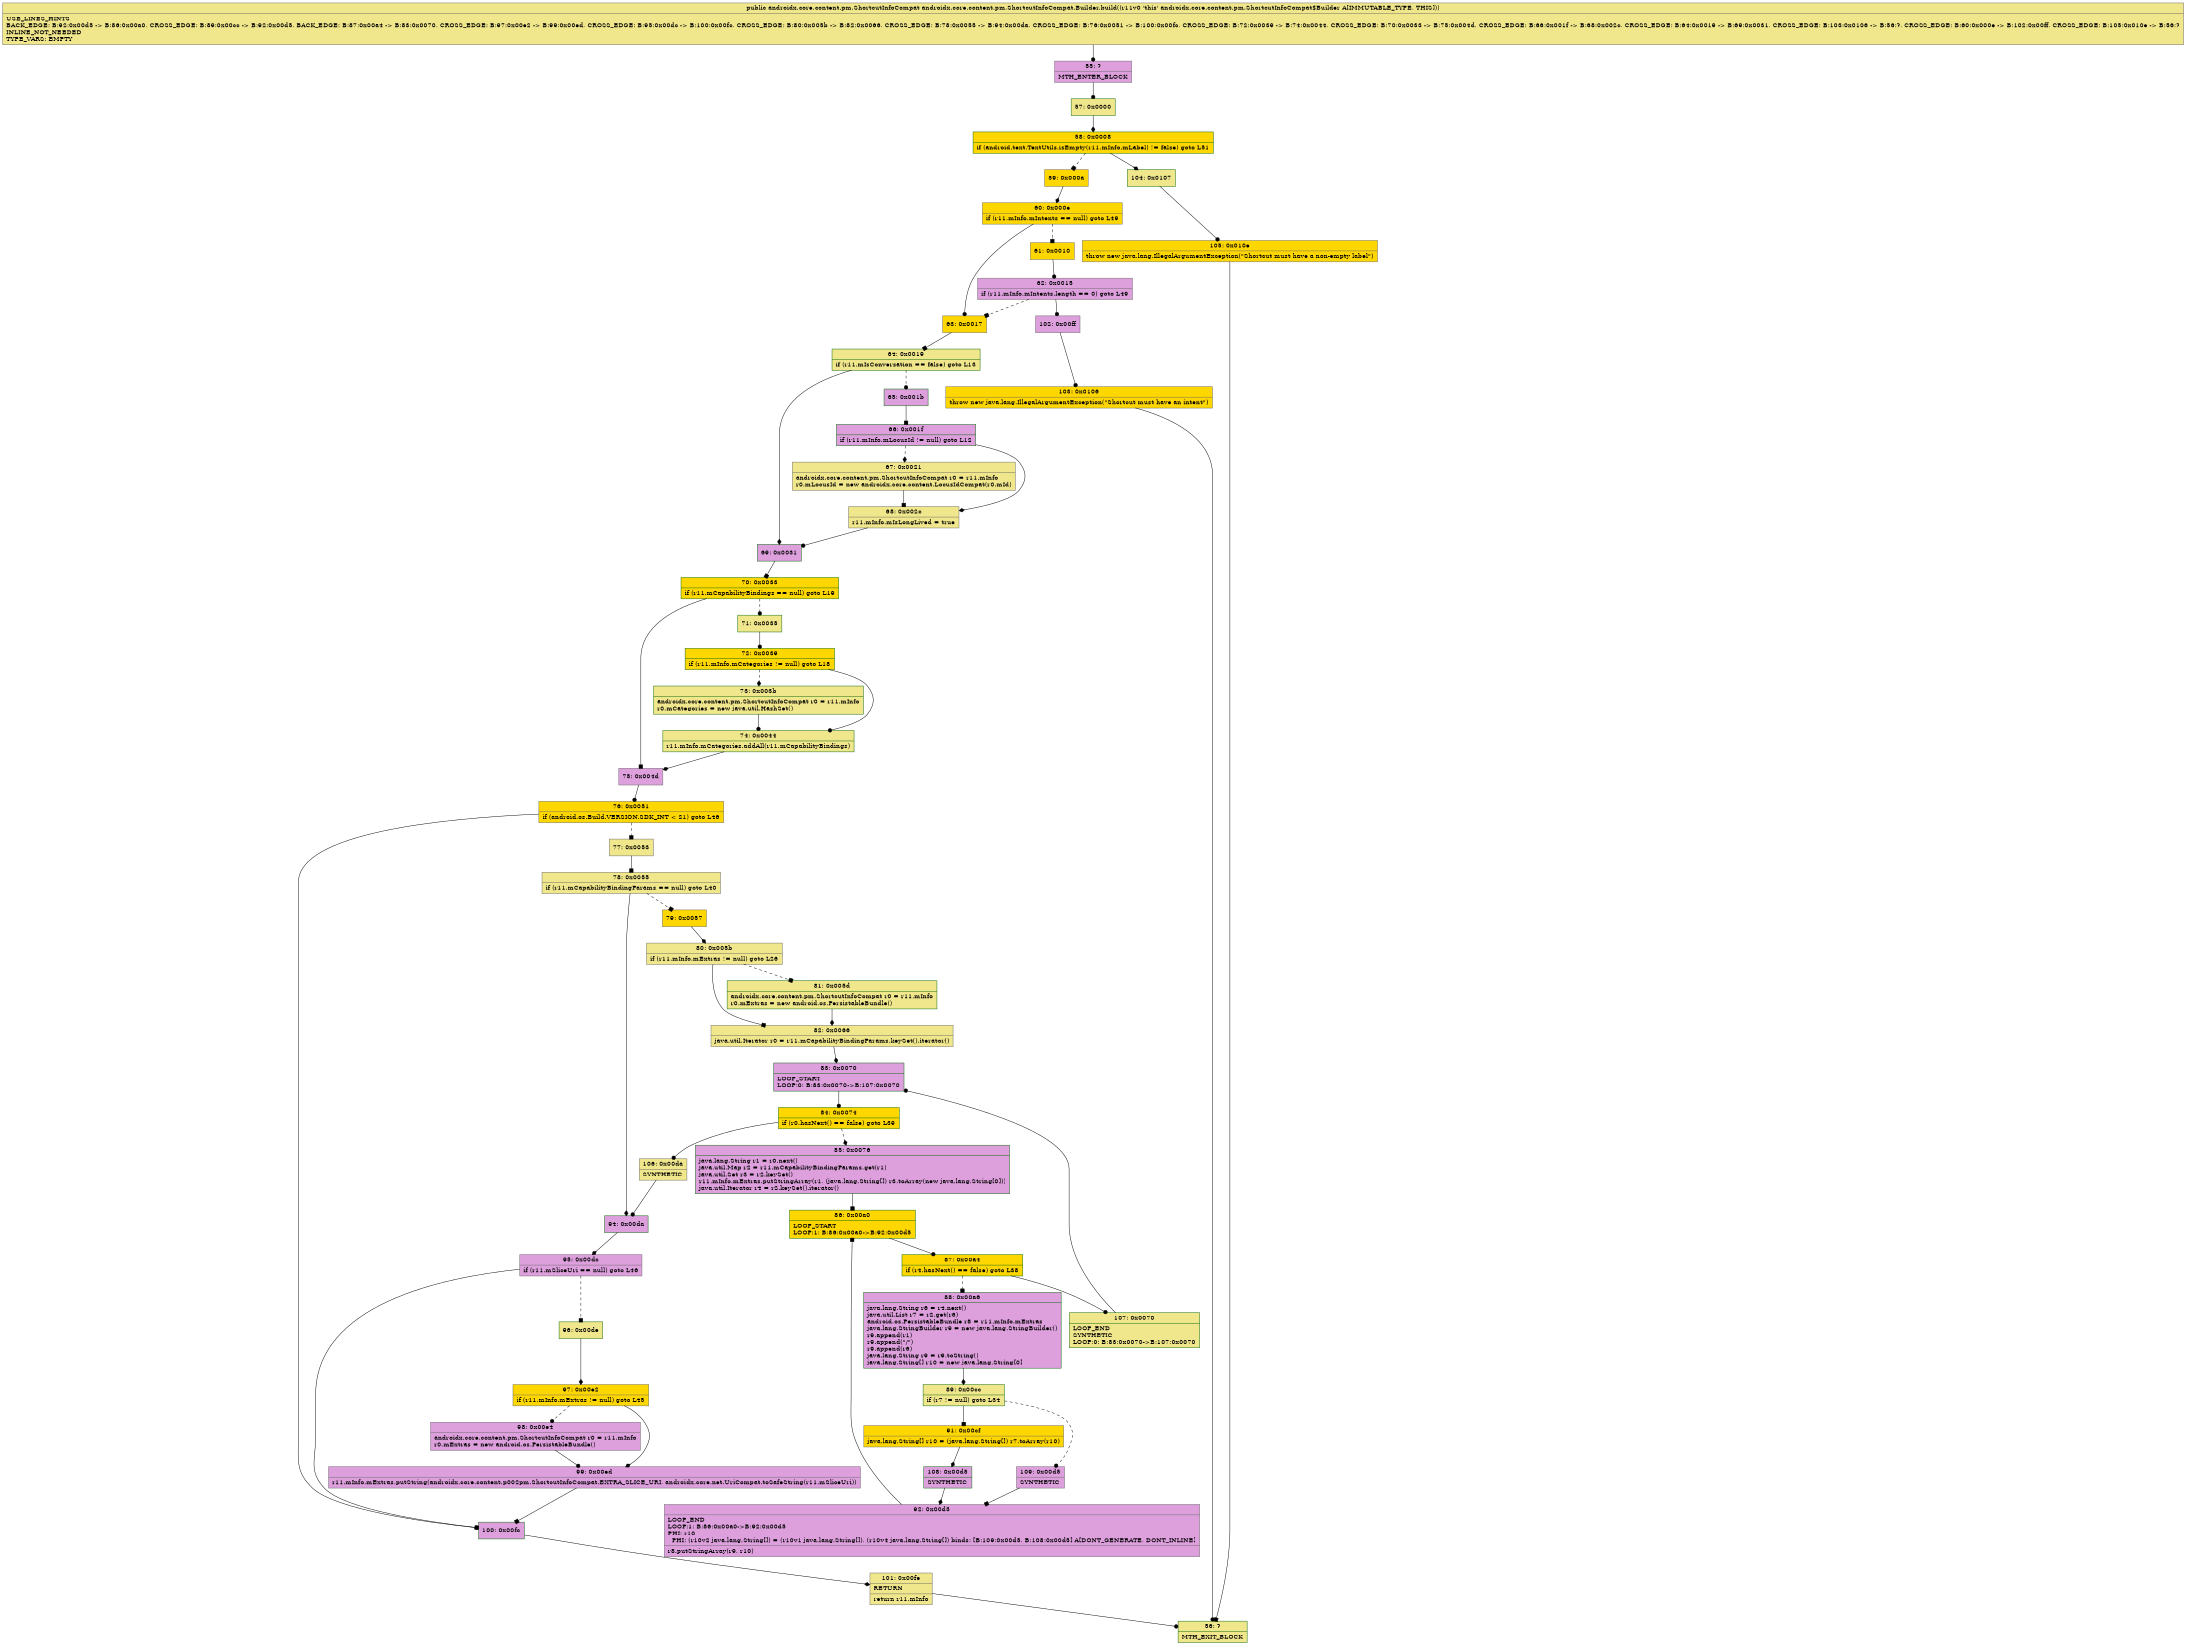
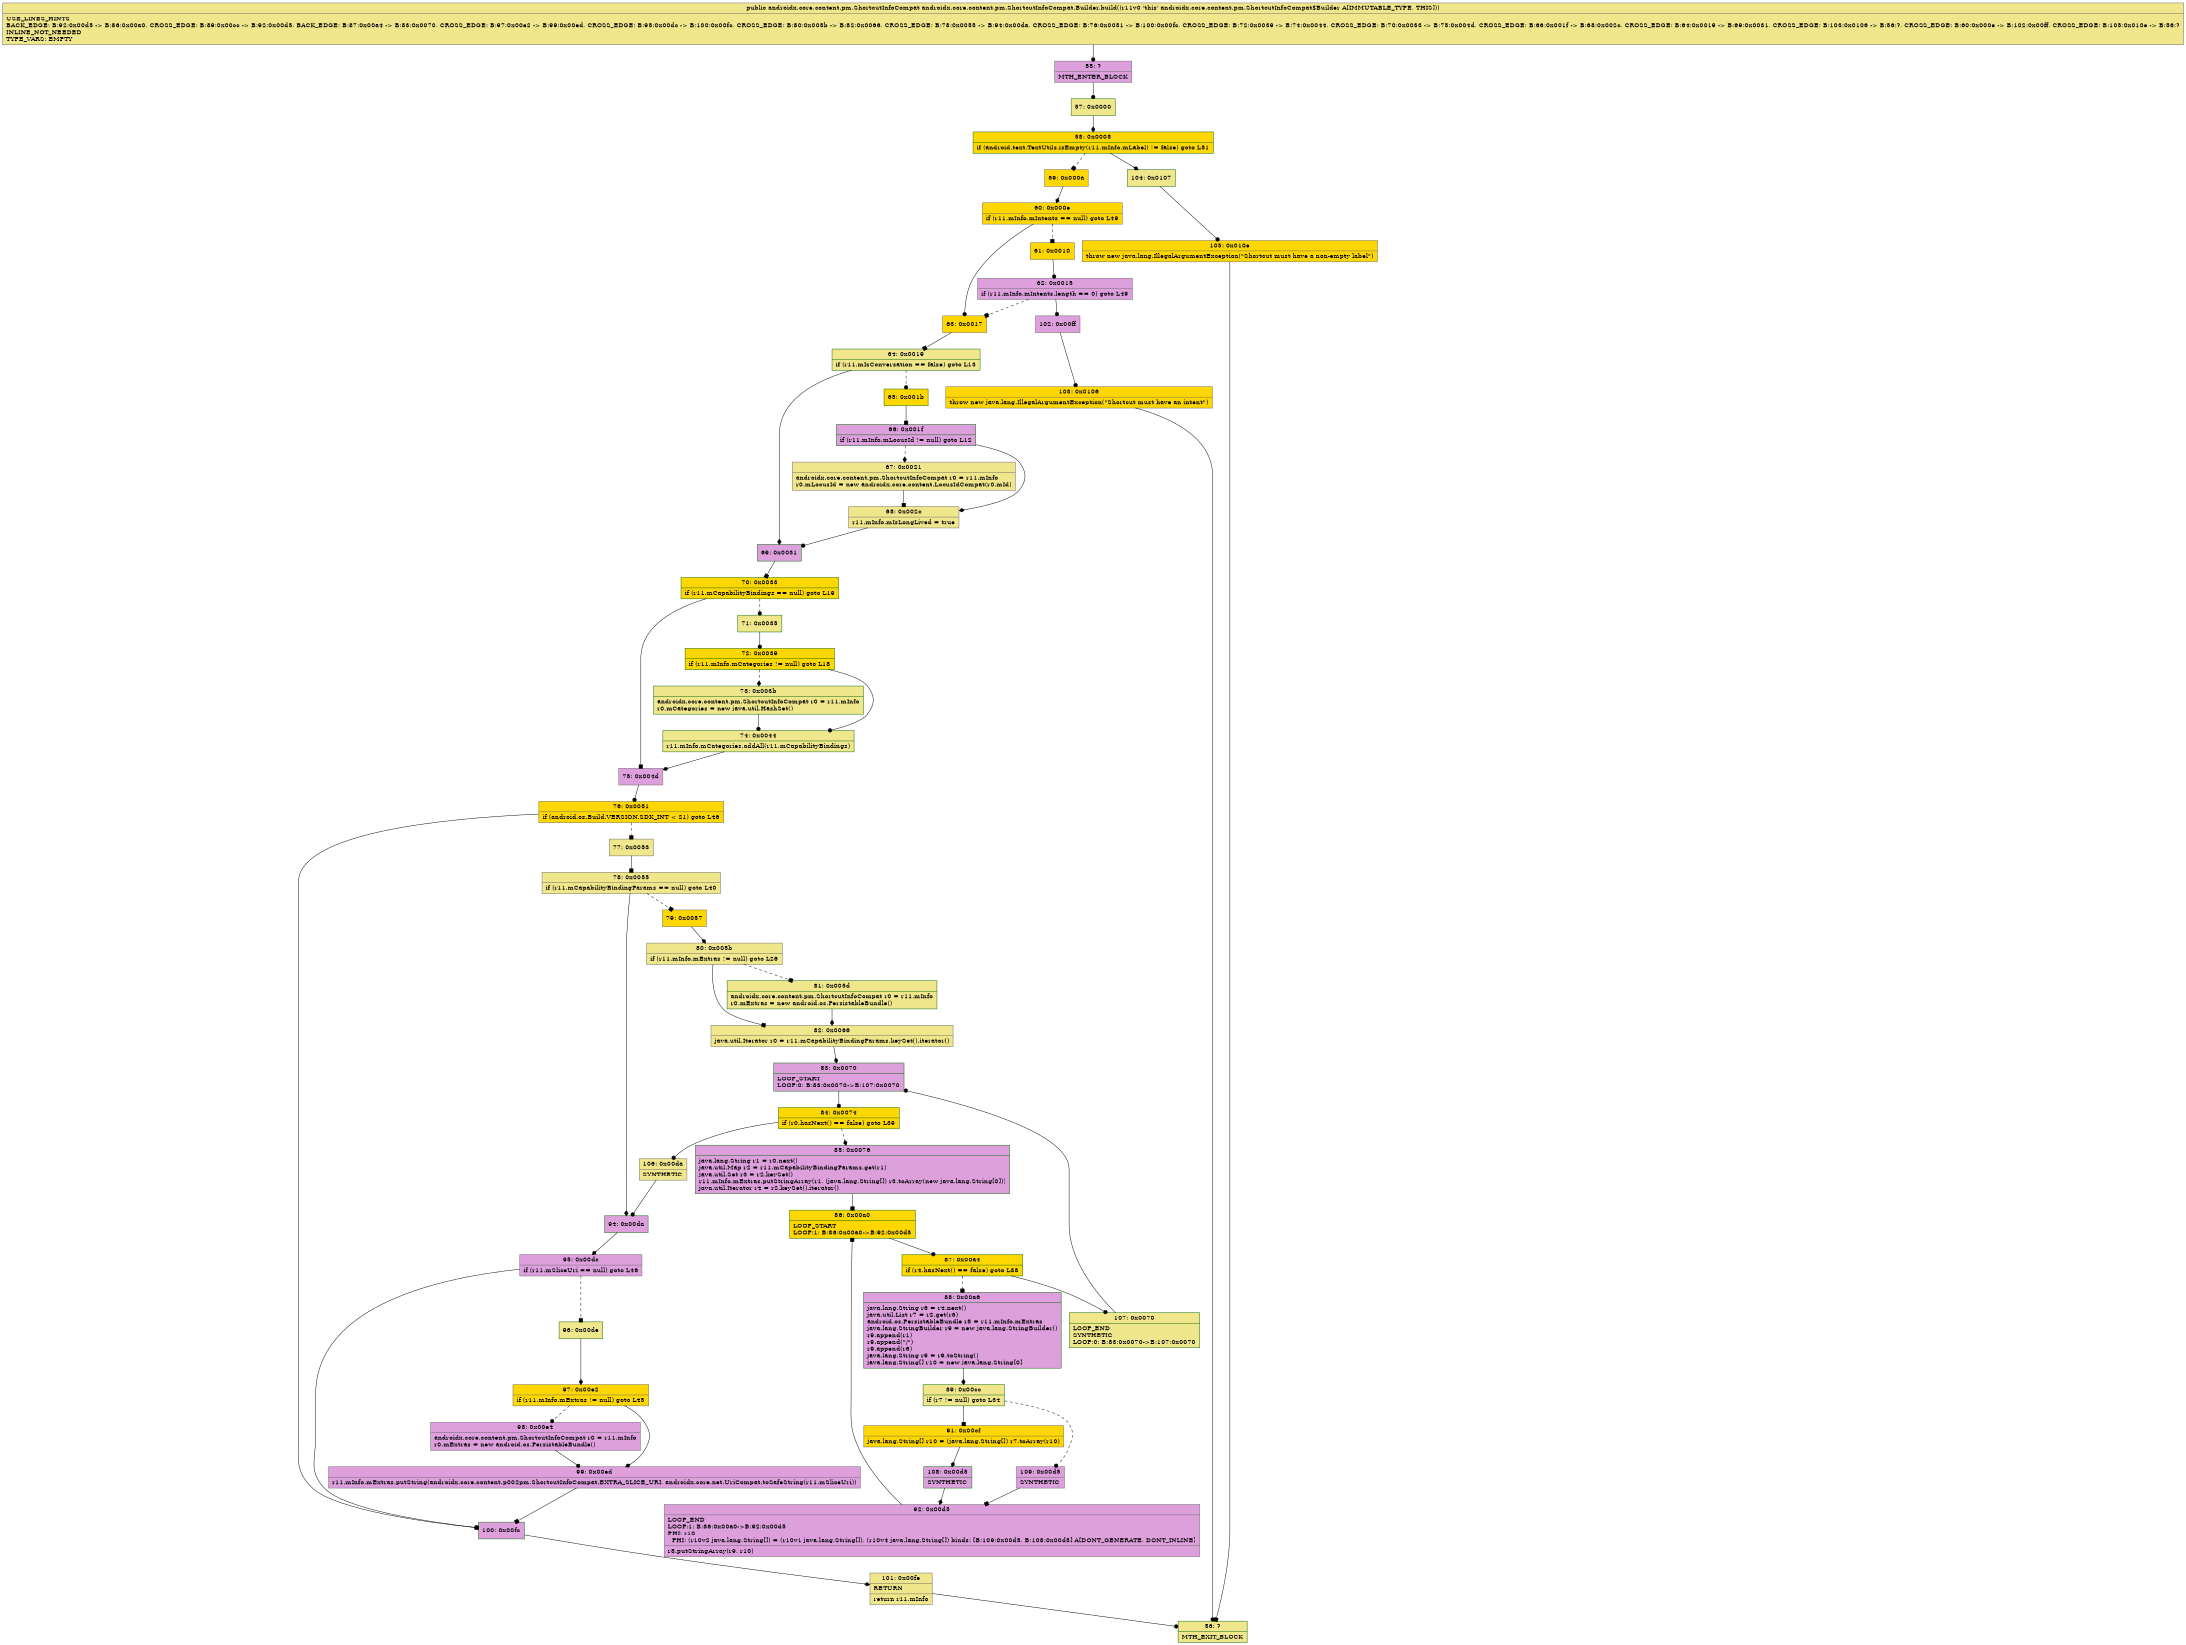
(906, 397) -> (906, 397)
